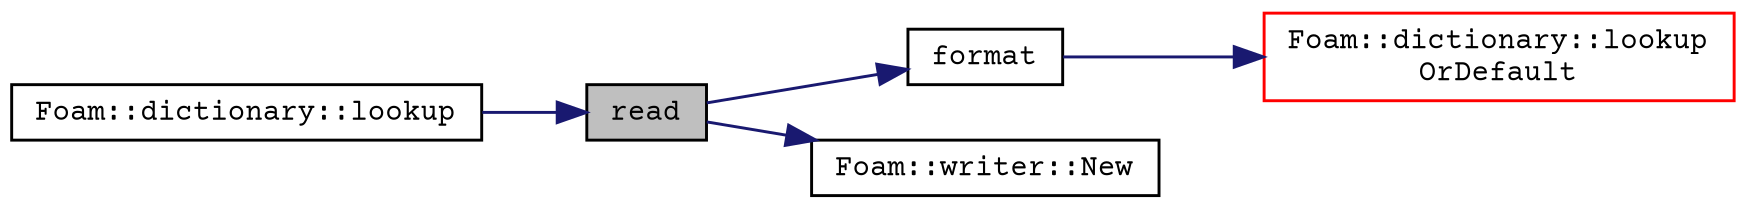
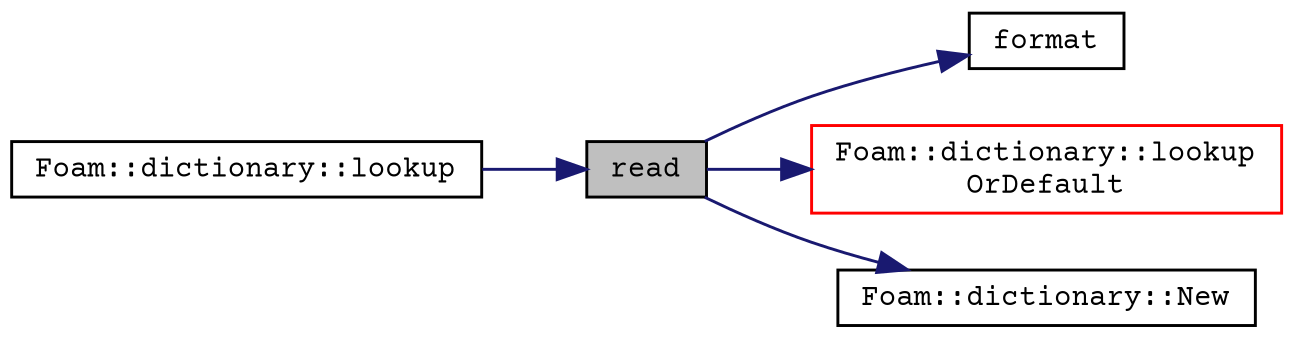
(1148, 57) -> (744, 169)
(985, 168) -> (1047, 298)
